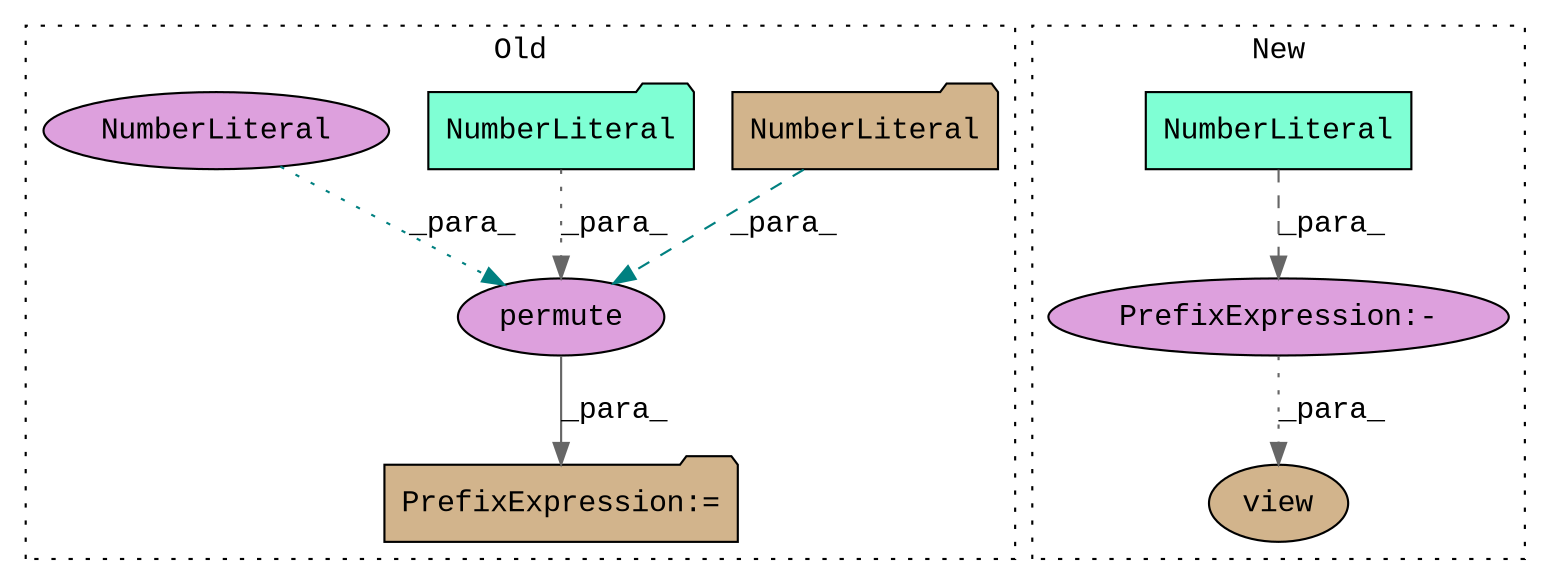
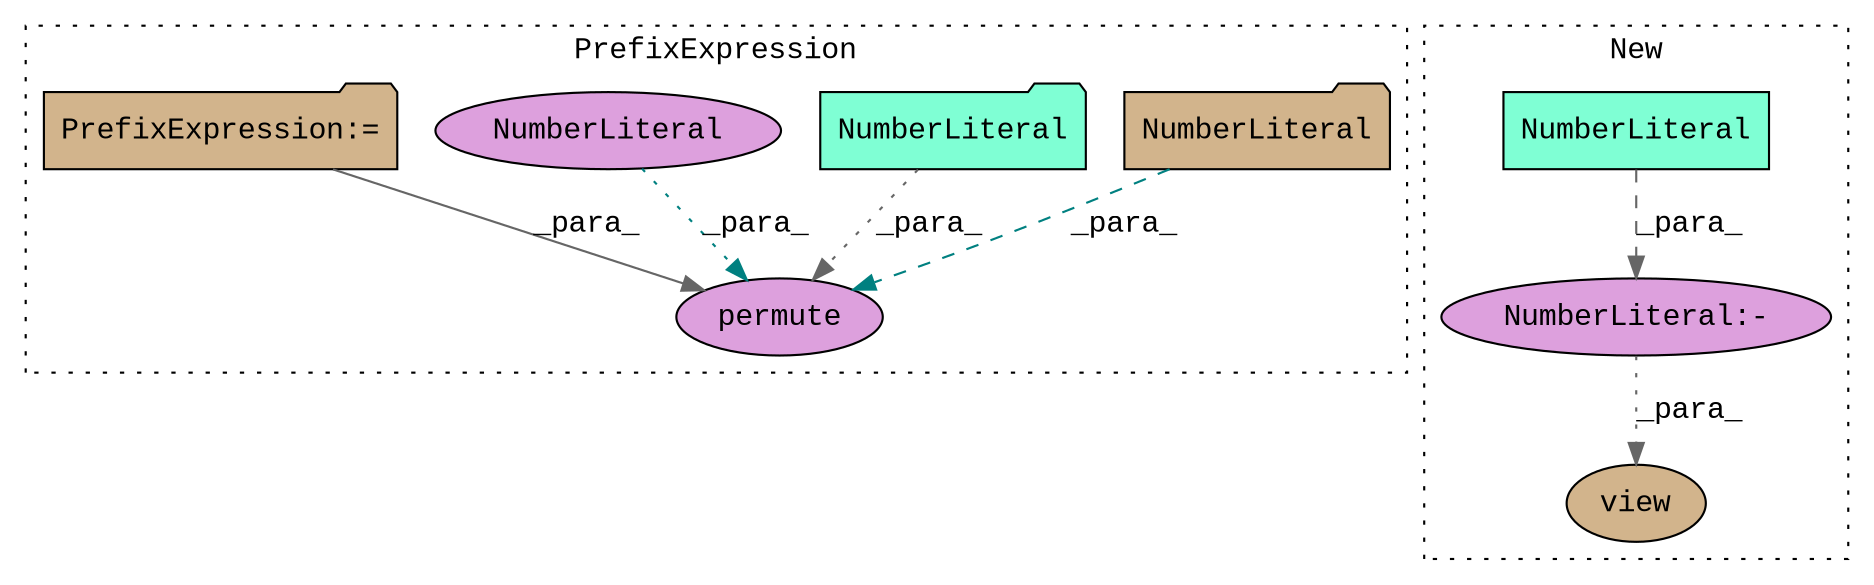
(520, 50) -> (716, 50)
(1279, 317) -> (1636, 317)
(561, 399) -> (508, 226)
